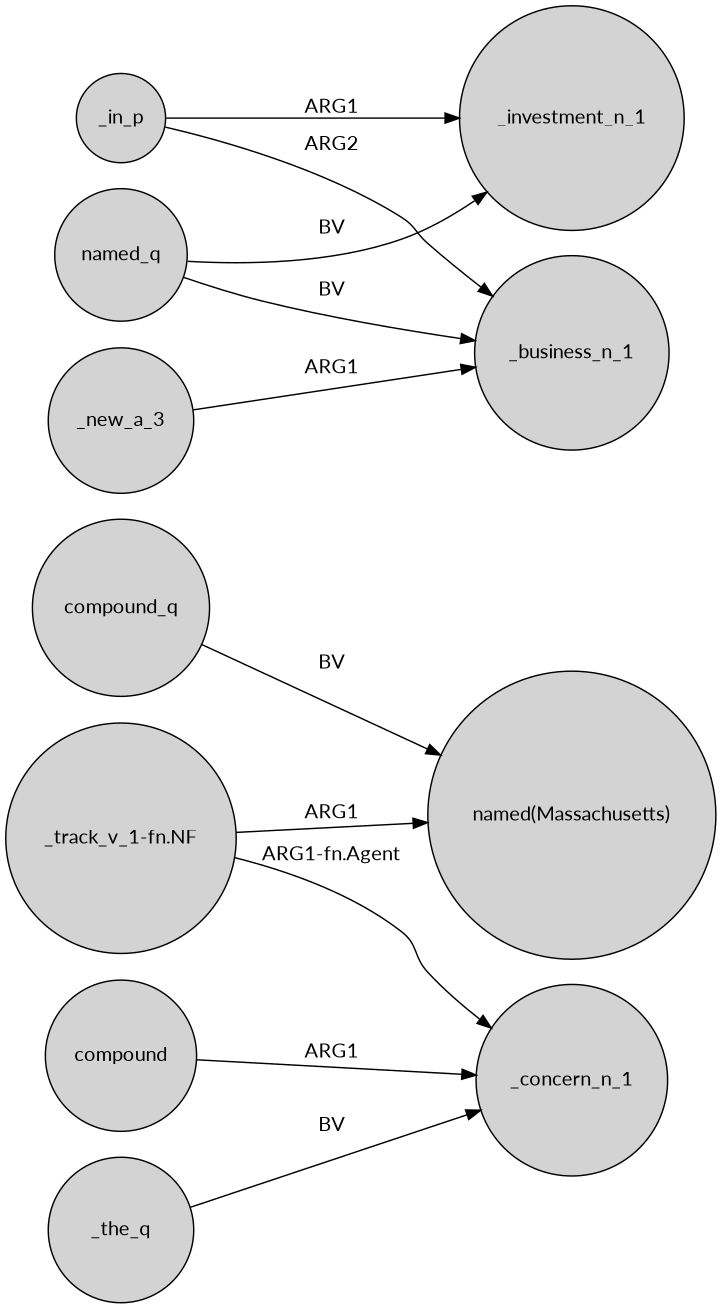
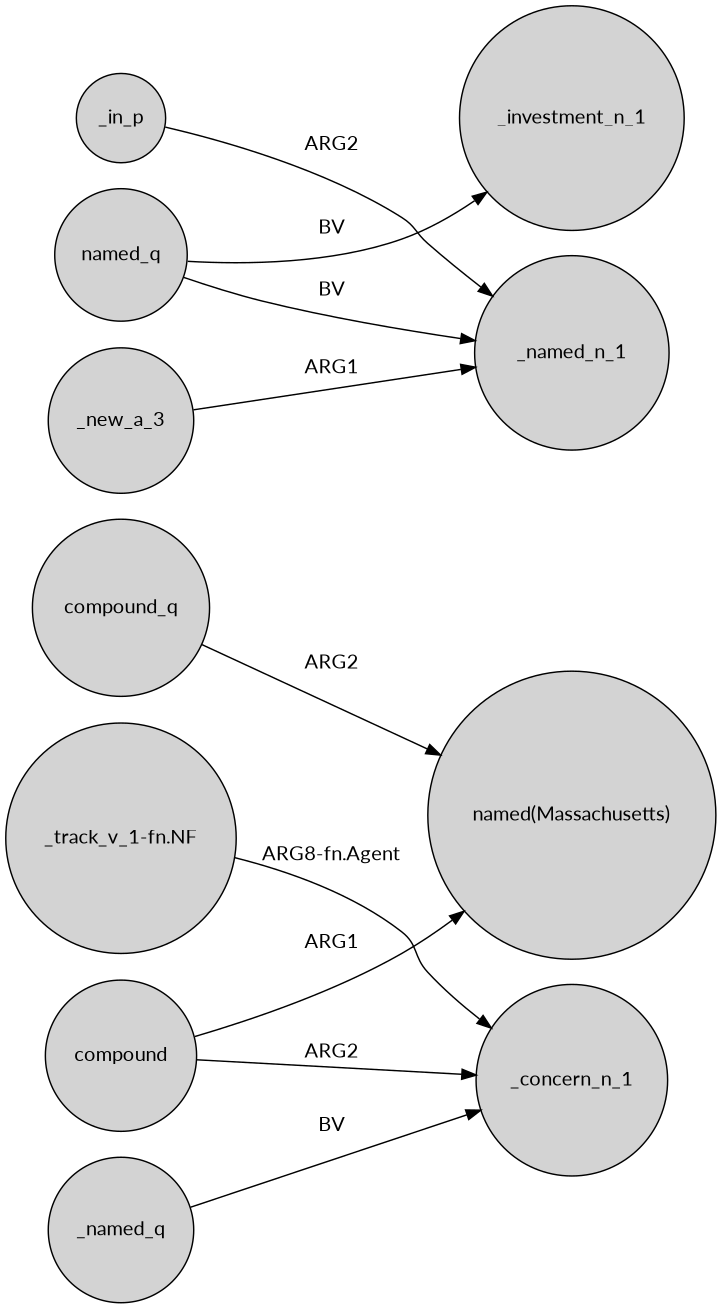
(305, 118) -> none
(572, 353) -> (572, 353)
(332, 663) -> (332, 663)
(324, 828) -> (329, 989)
(332, 855) -> (332, 855)
(332, 1052) -> (332, 1052)
(121, 1230) -> (121, 1230)
